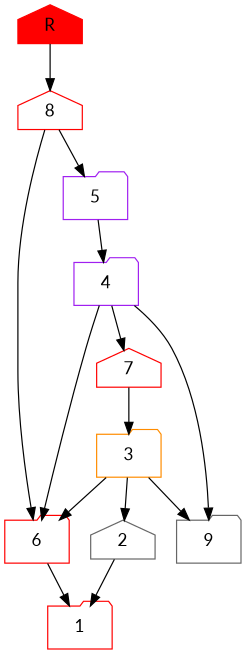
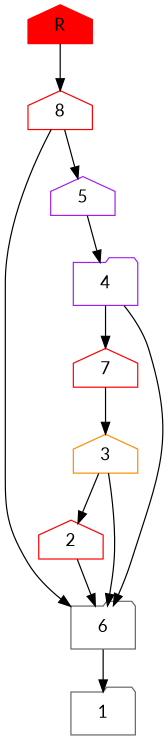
(95, 198) -> (83, 198)
(129, 456) -> (106, 456)
(37, 542) -> (103, 628)
(123, 542) -> (71, 542)
(209, 542) -> none
(105, 577) -> (84, 577)
(80, 628) -> (103, 713)
